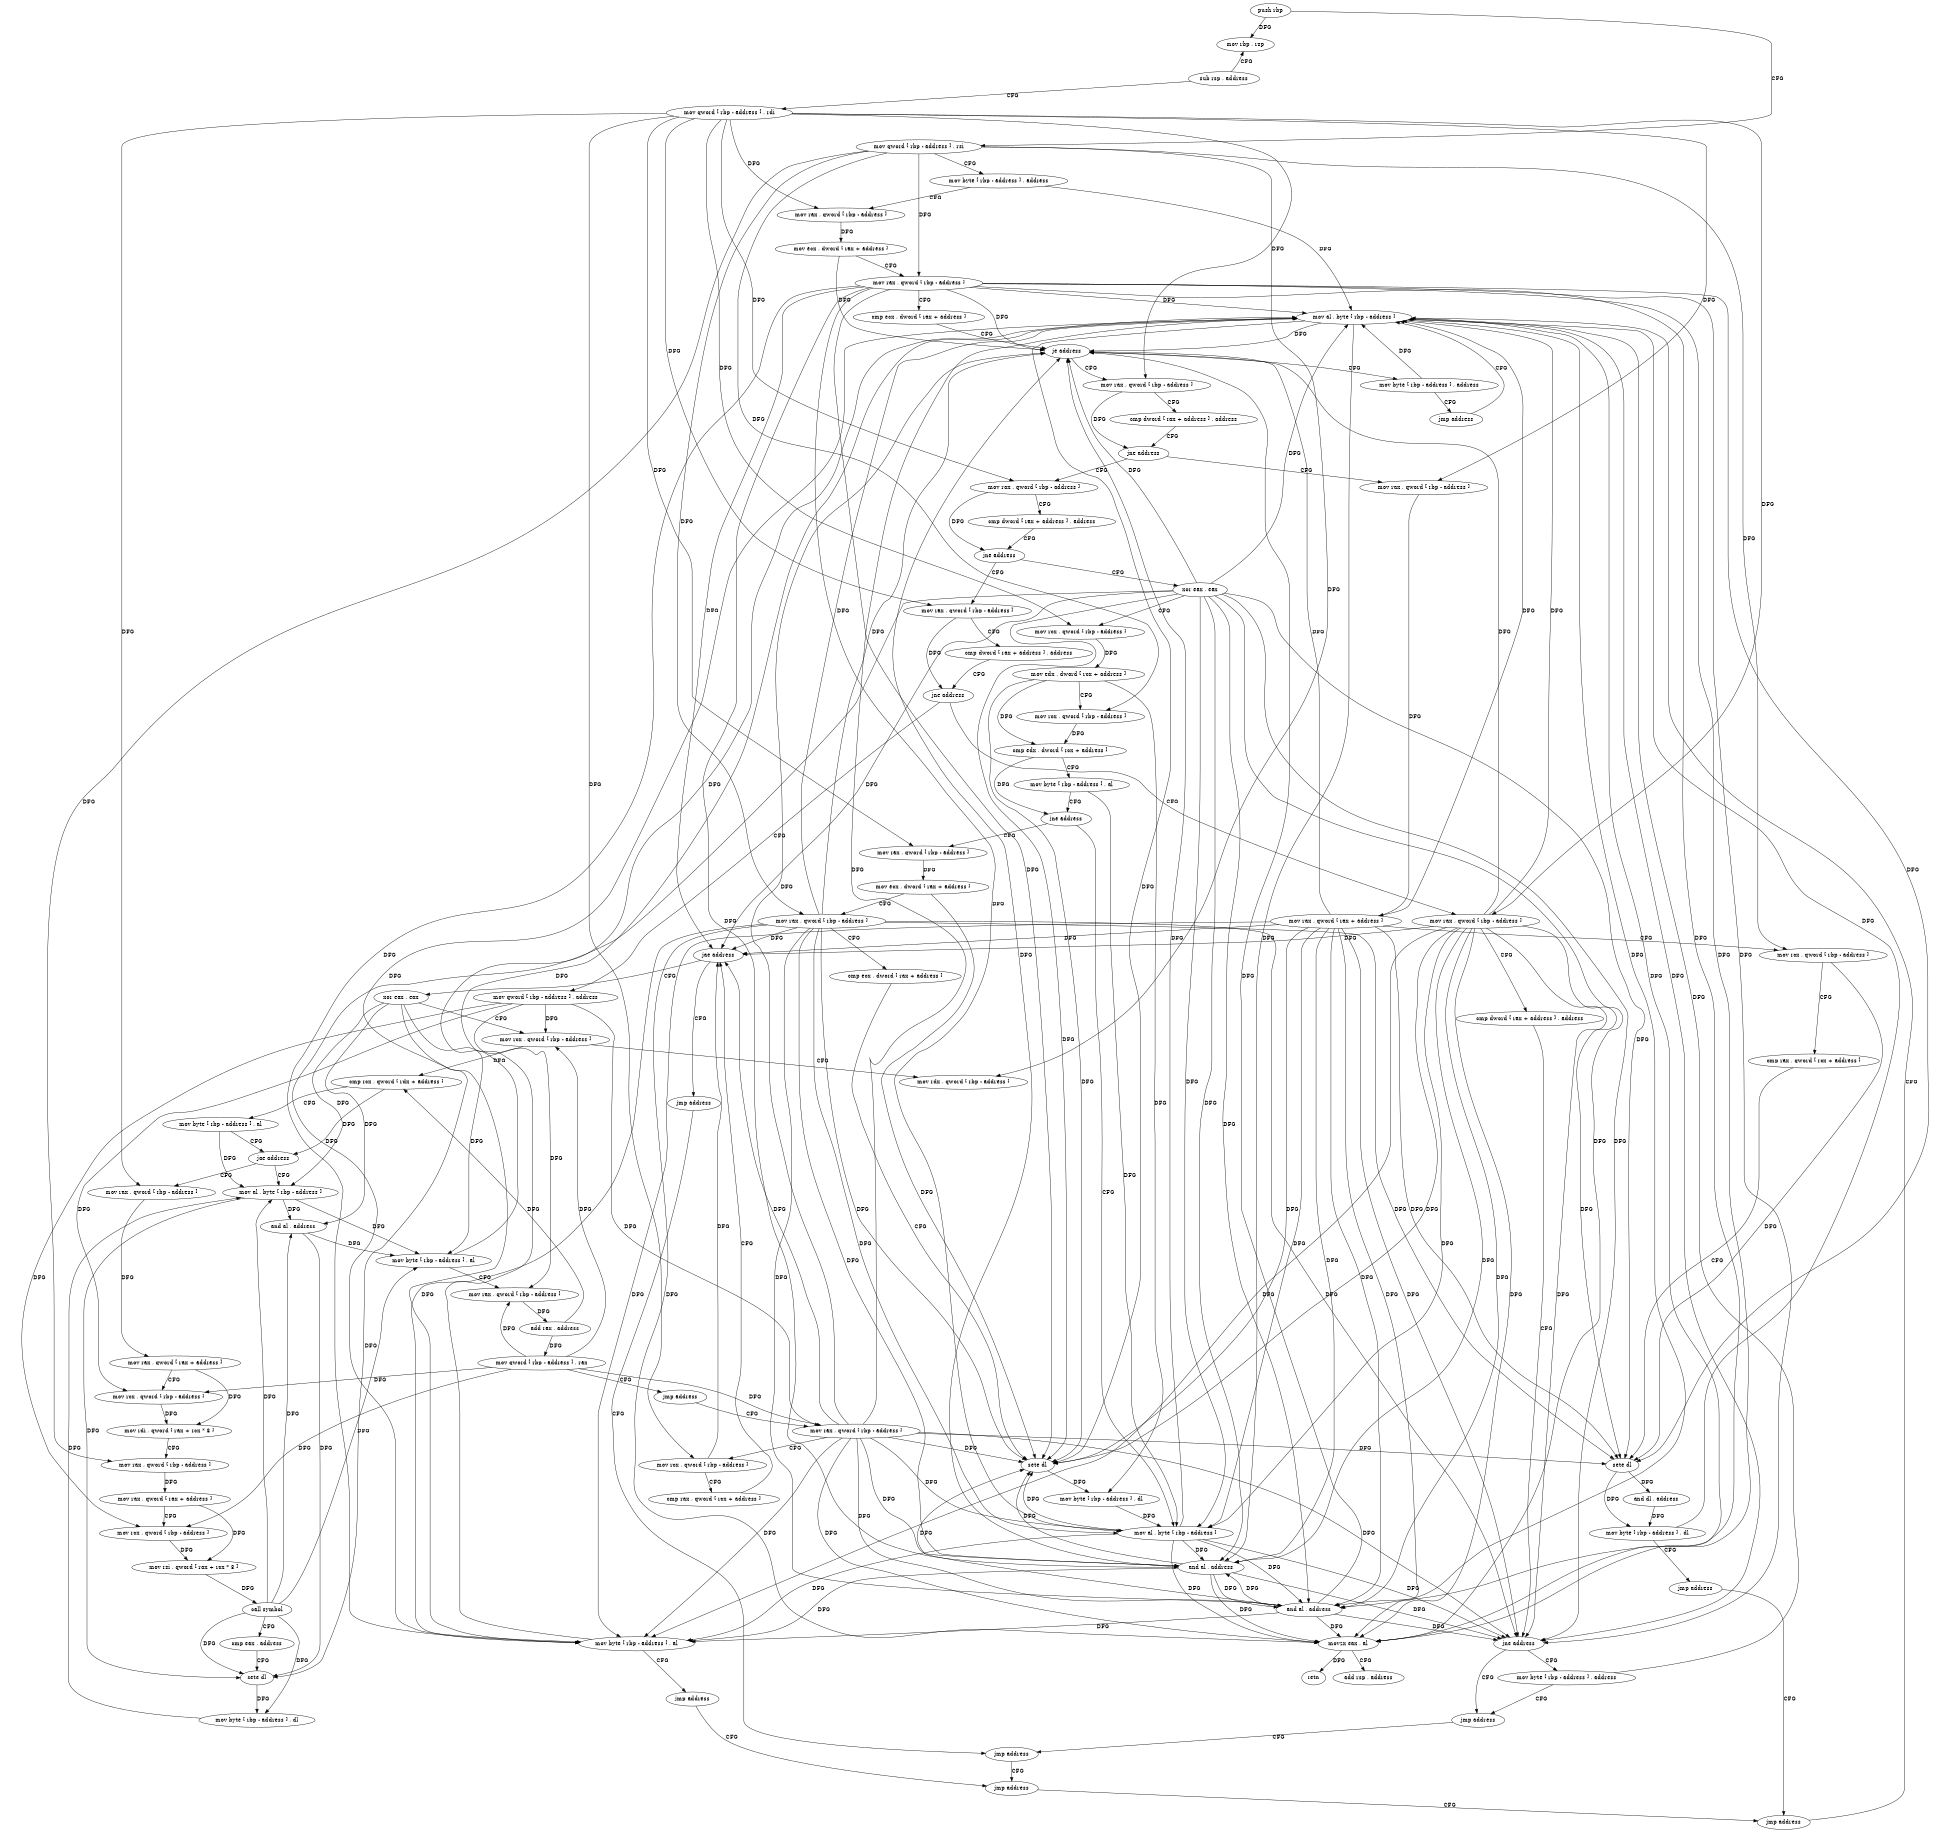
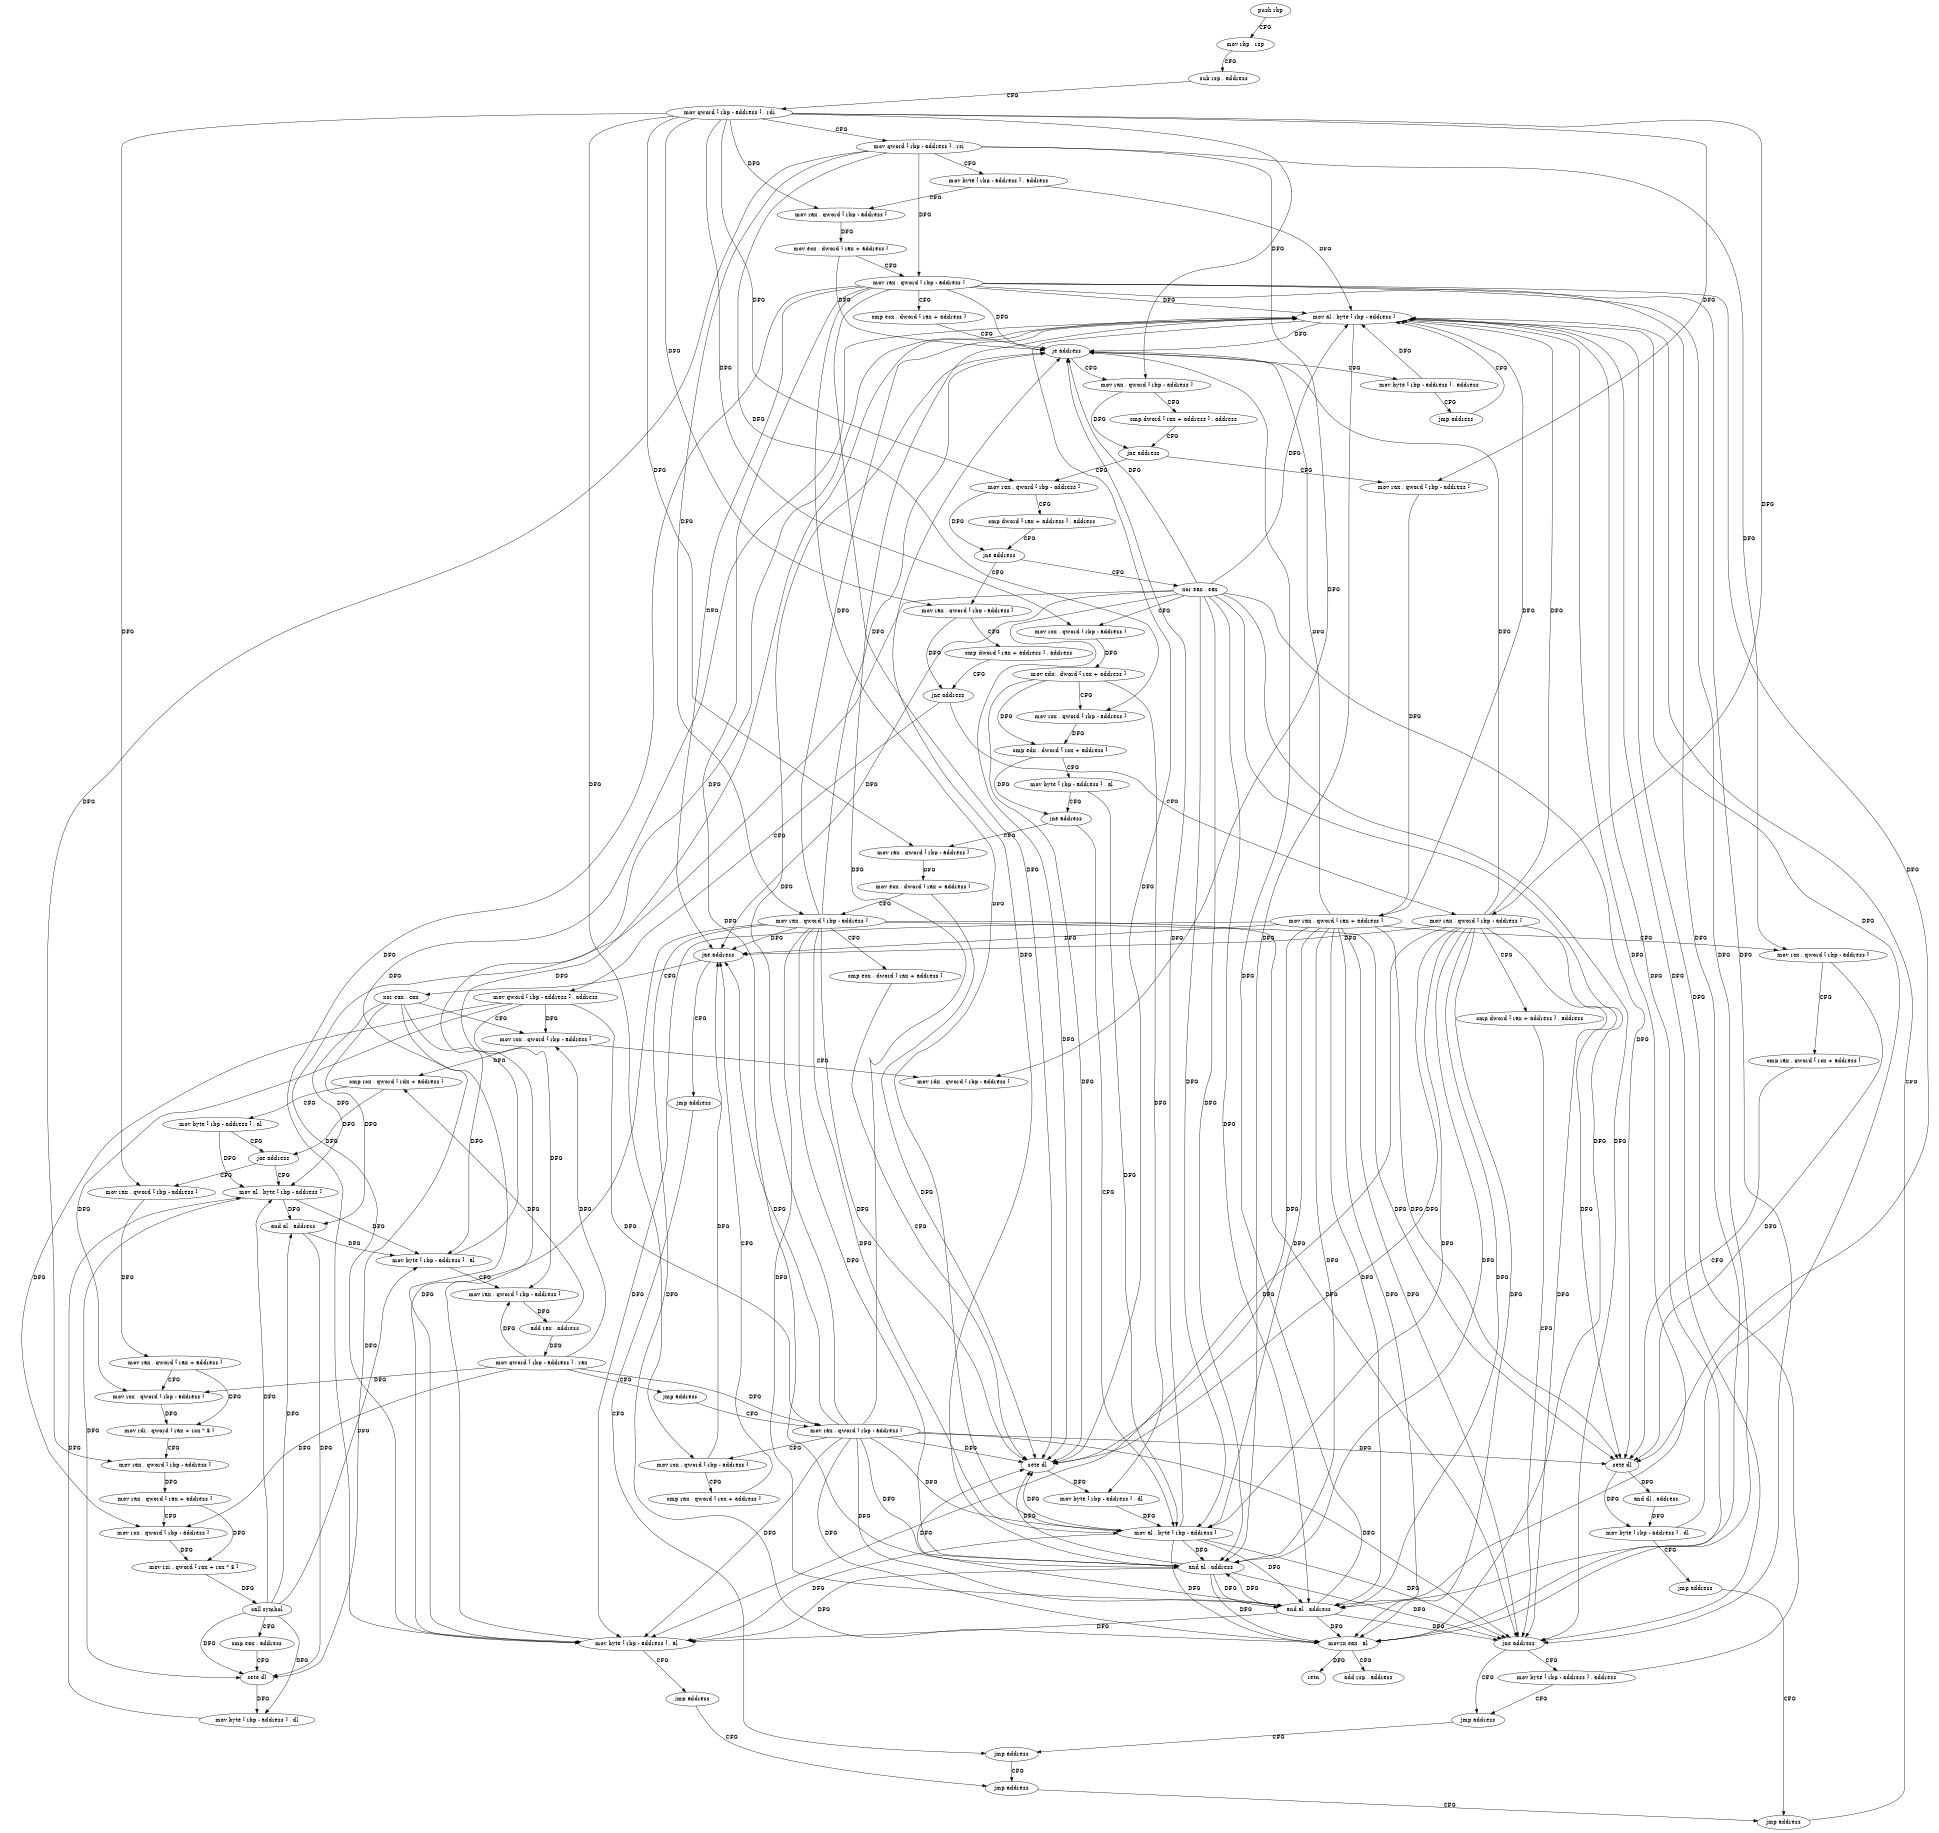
(1266, 28) -> (1266, 28)
(1237, 64) -> (1225, 58)
(1655, 127) -> (822, 130)
